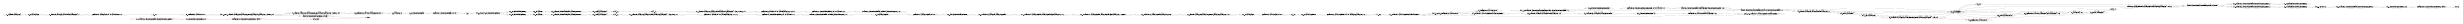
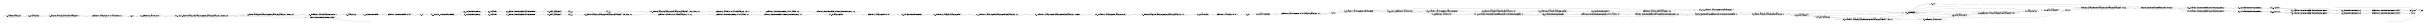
none -> (2275, 8)
